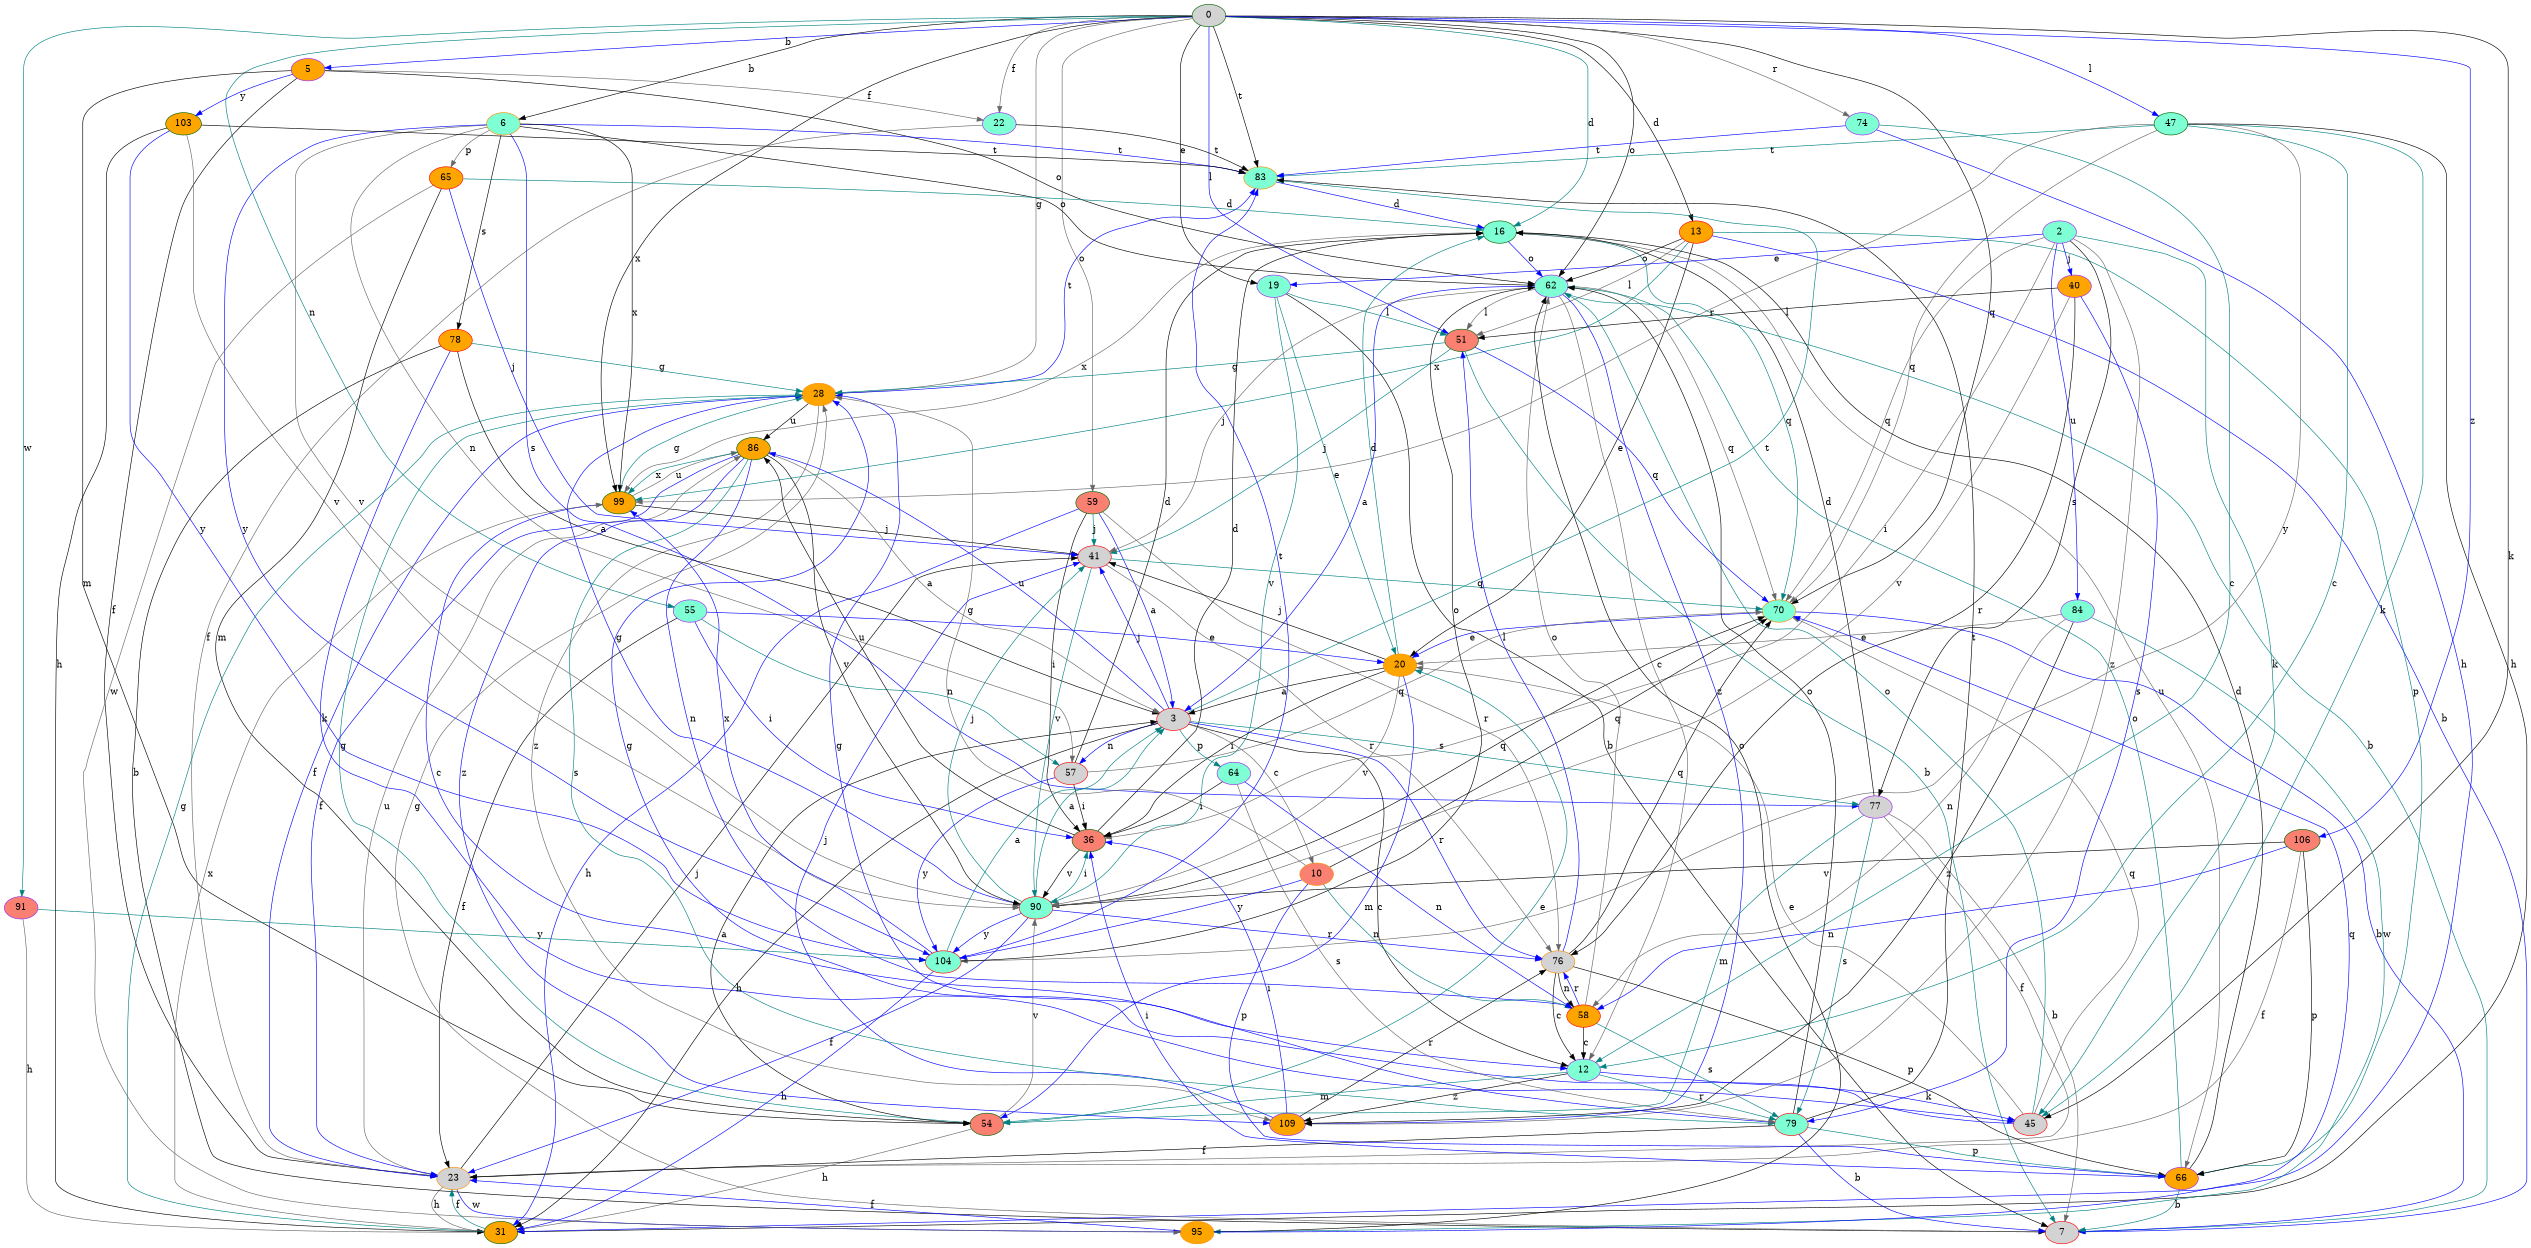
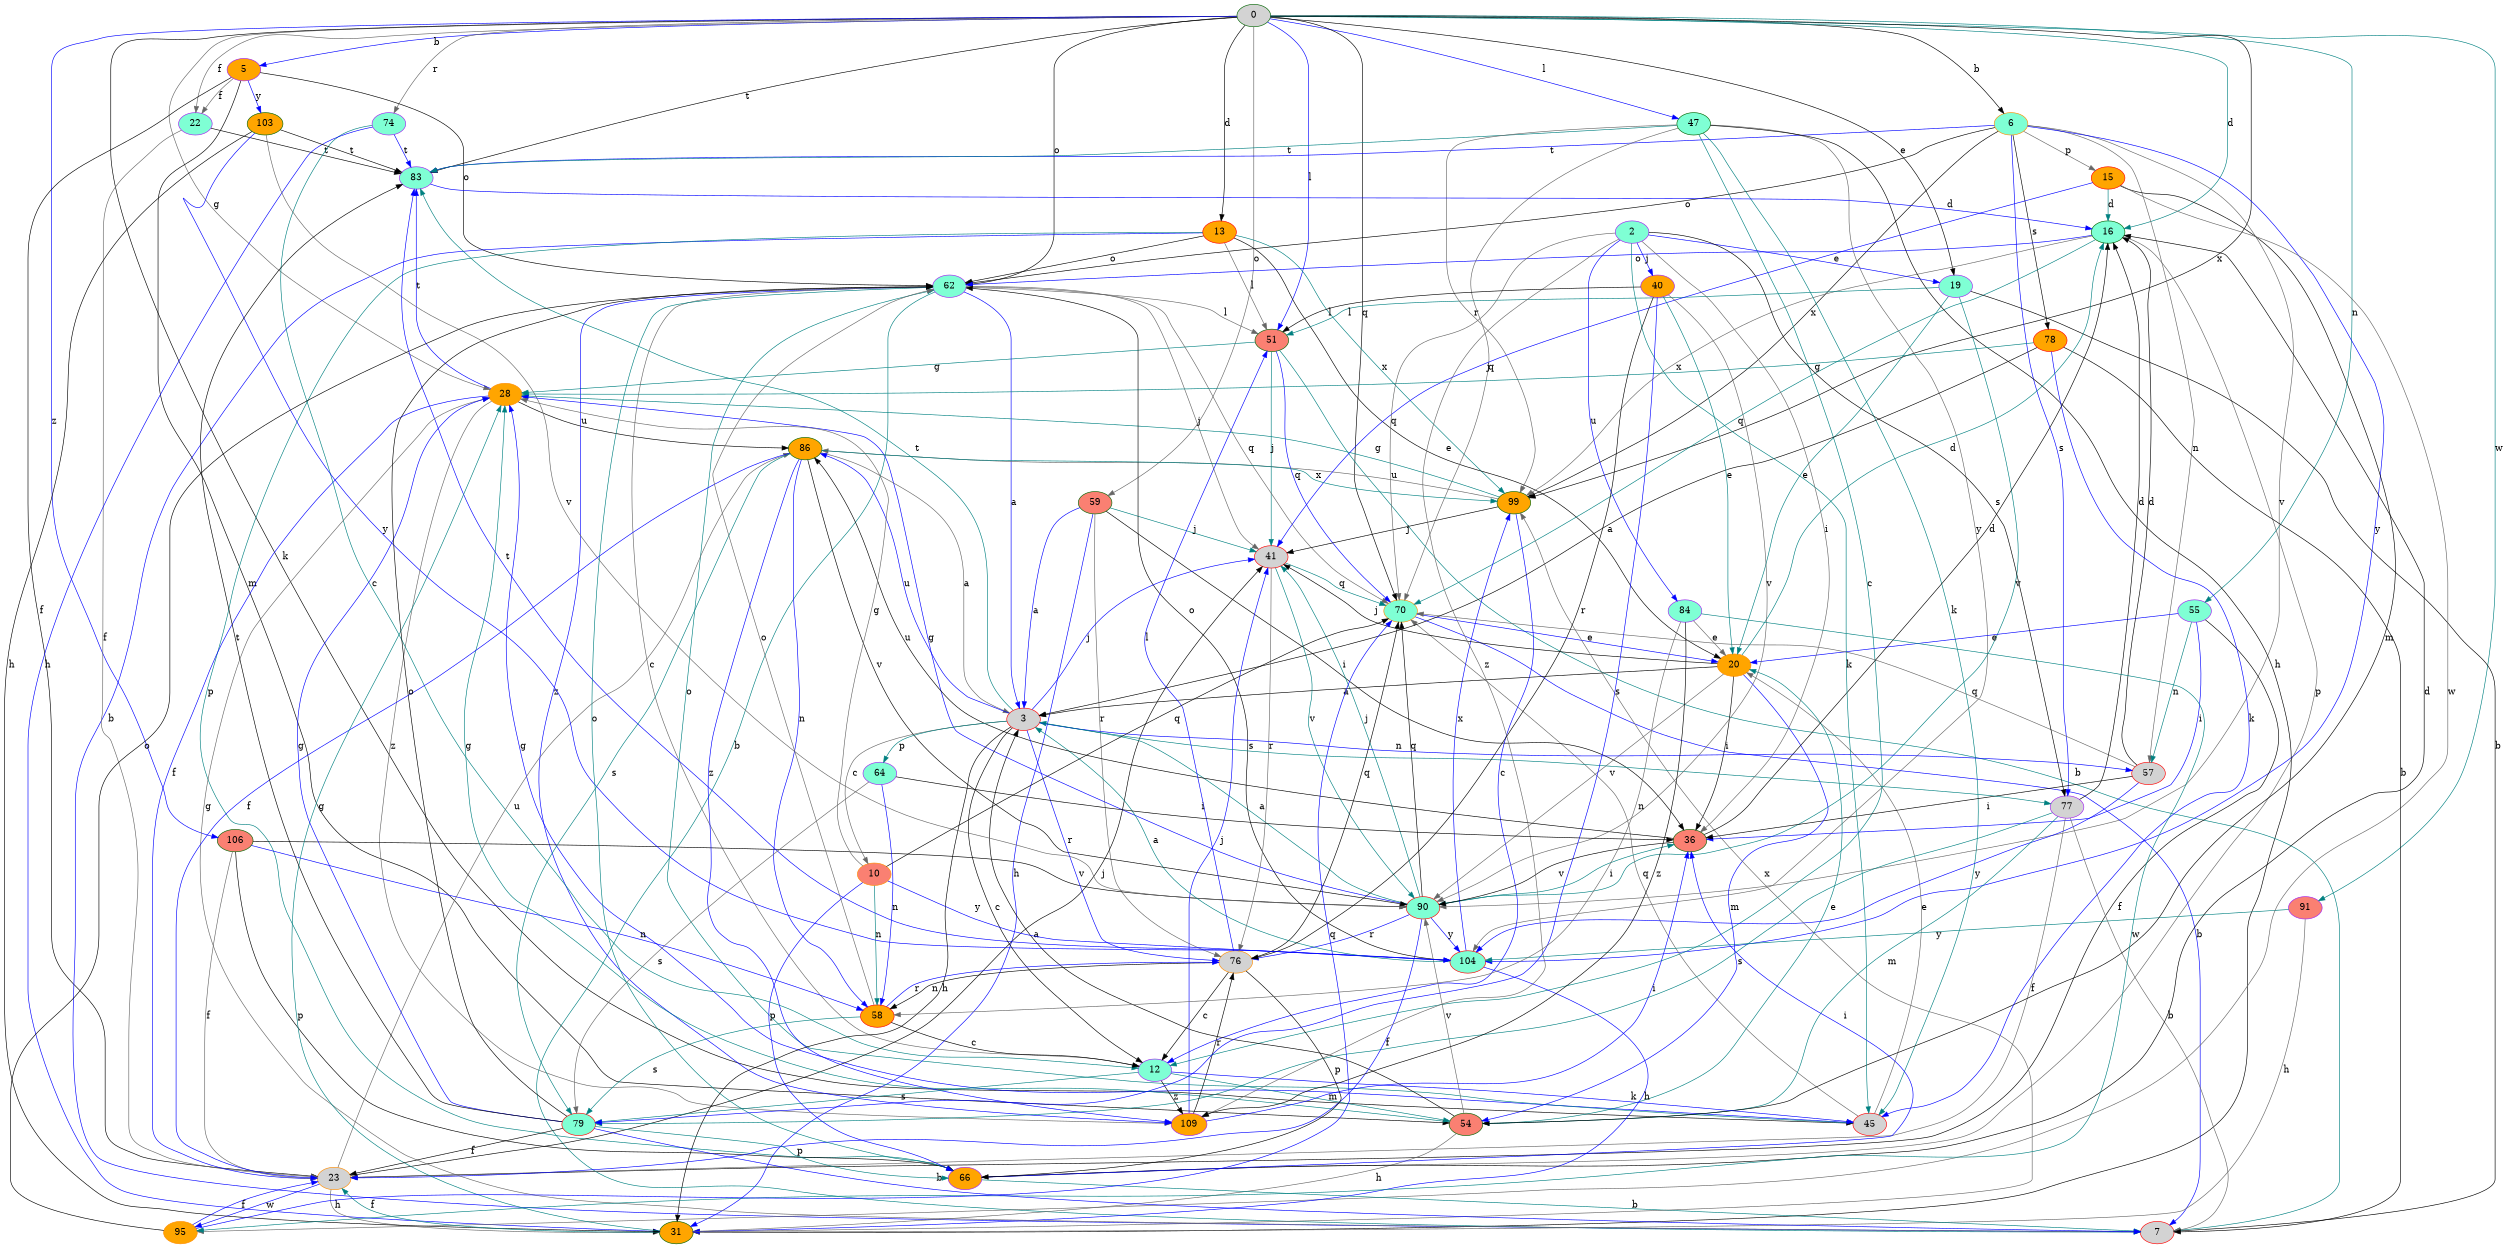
(446, 178) -> (2108, 178)
(1261, 178) -> (416, 178)
none -> (1723, 458)
(2162, 692) -> (2318, 692)
(1701, 1097) -> (903, 1097)
